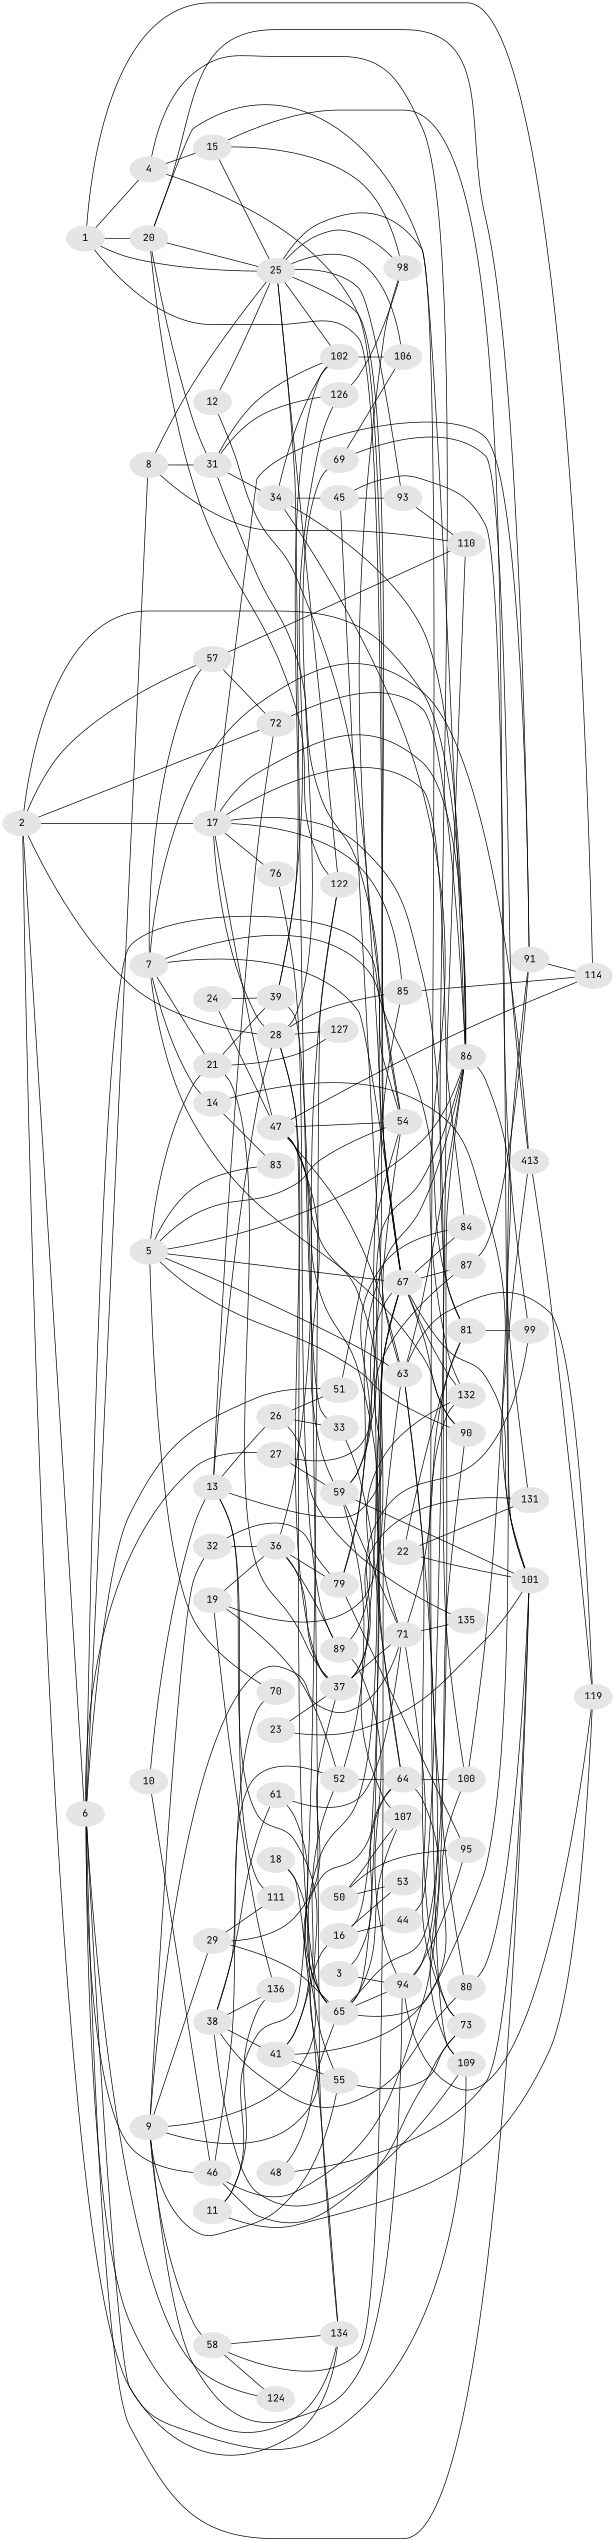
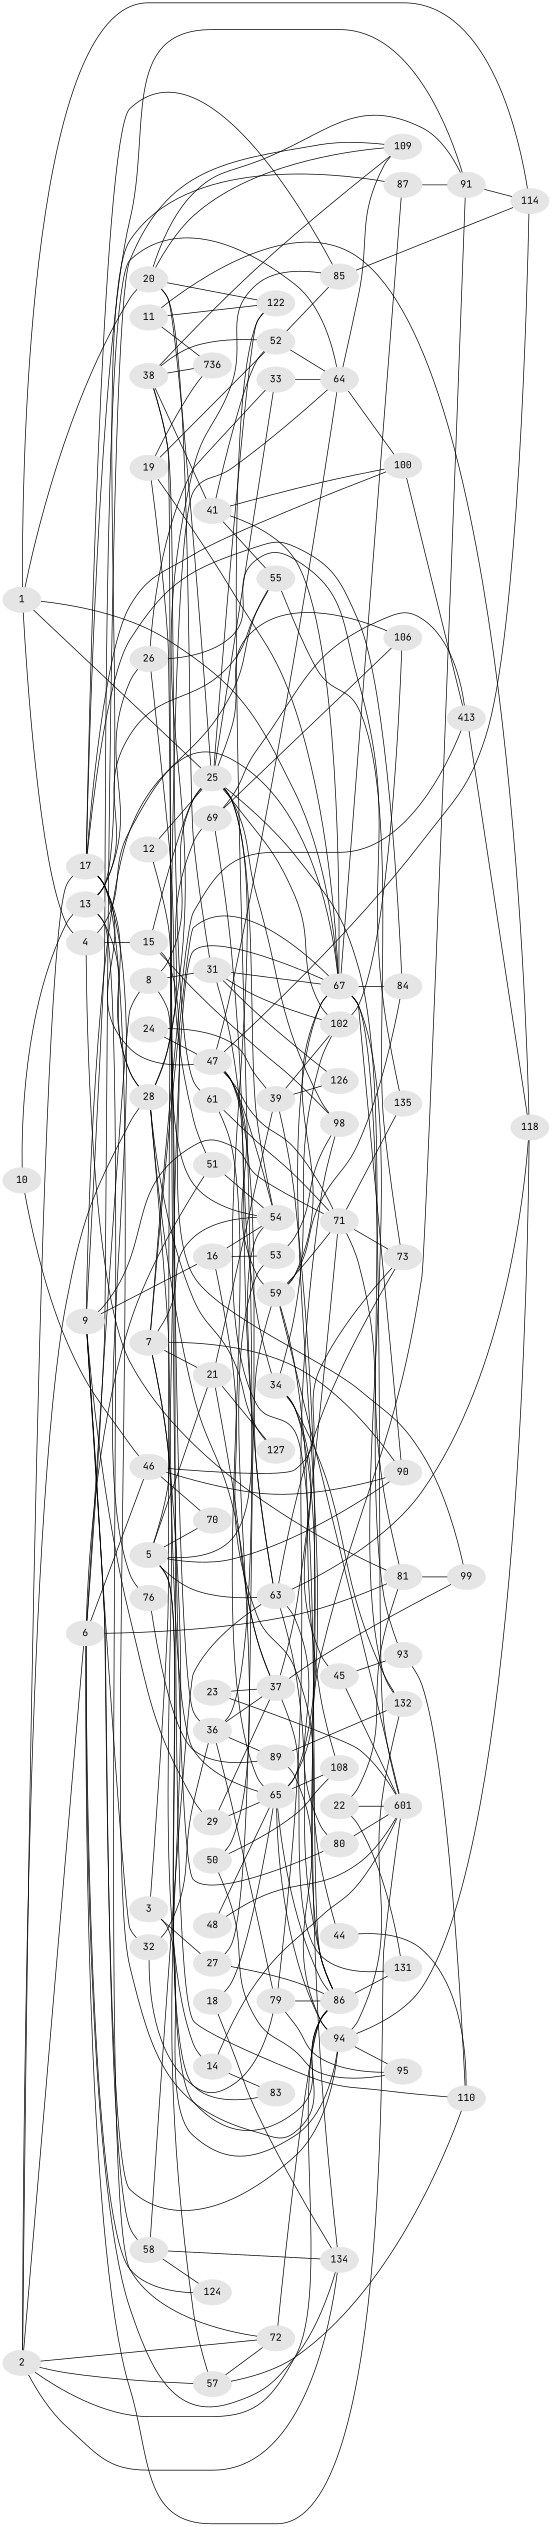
(380, 335) -> (309, 1200)
(362, 937) -> (245, 1264)
(530, 1580) -> (403, 1806)
(117, 1591) -> (188, 1942)
(593, 1697) -> (530, 1127)
(403, 1818) -> (339, 1768)
(276, 1898) -> none
(276, 1990) -> (212, 365)
